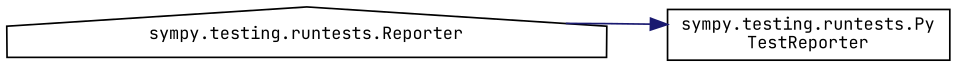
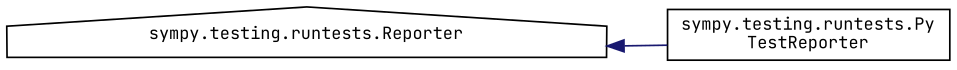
(608, 24) -> (646, 46)
